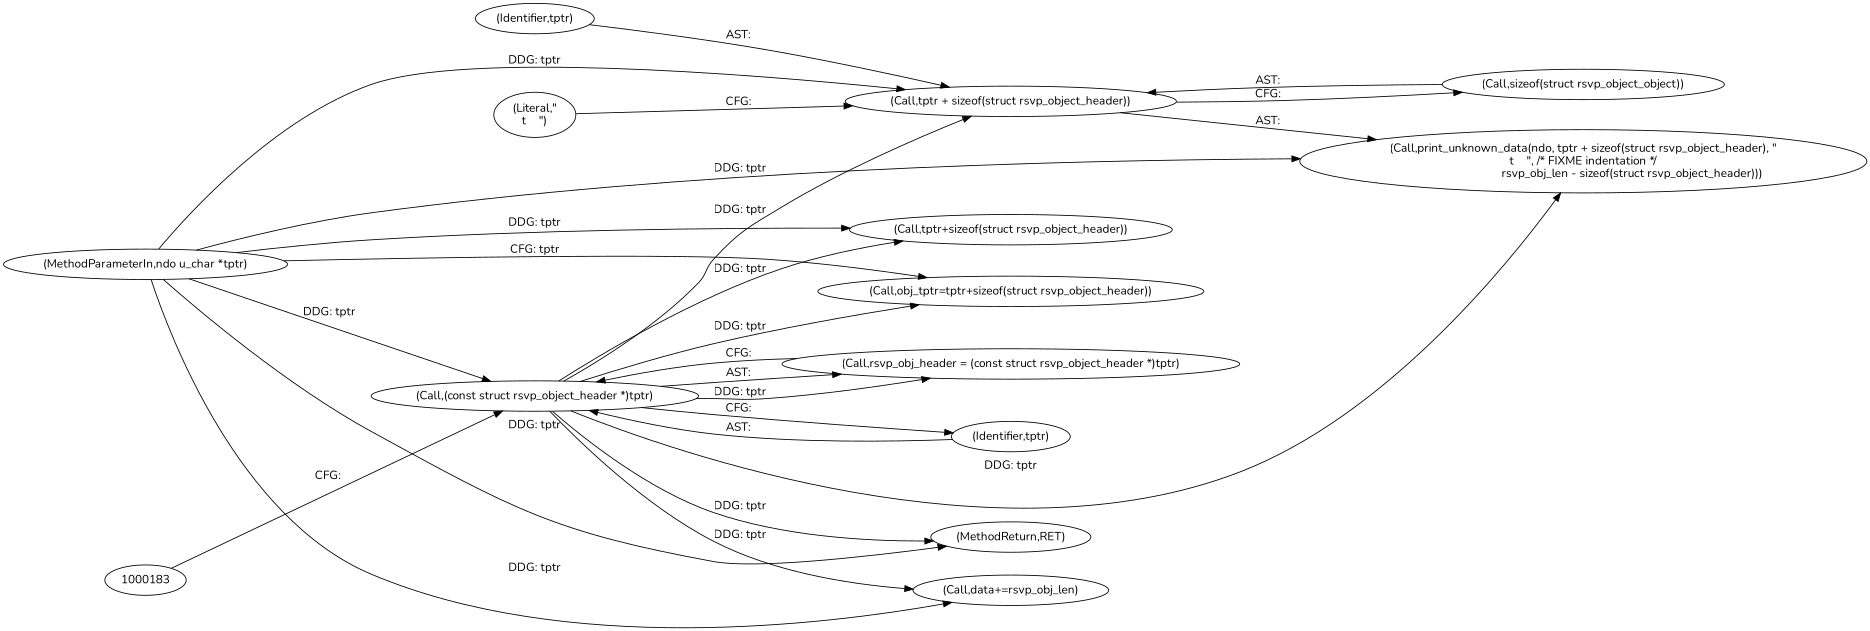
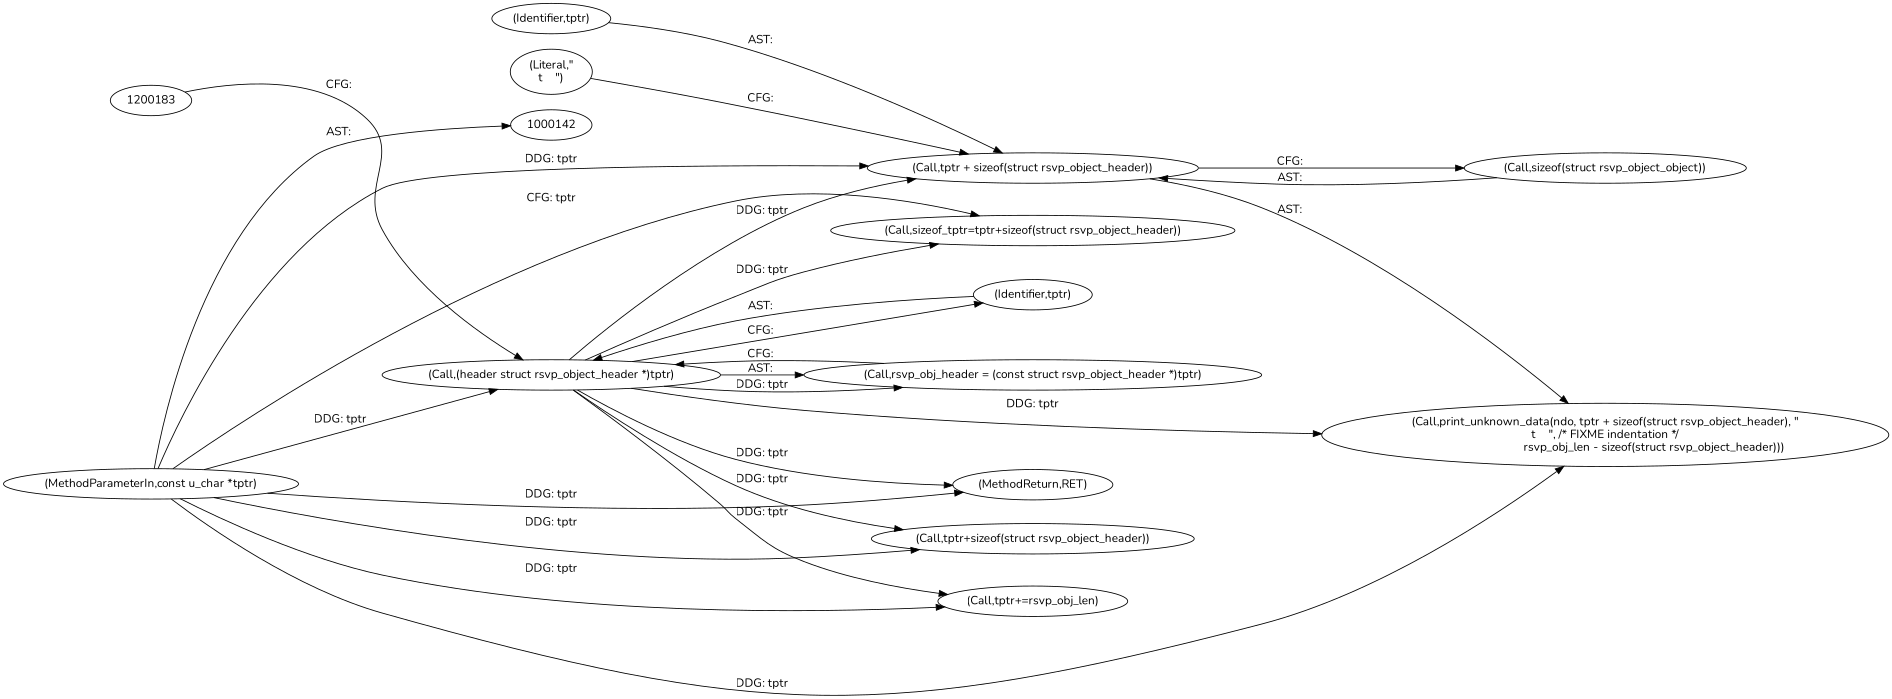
none -> (551, 125)
(146, 264) -> (151, 484)
(1011, 291) -> (1033, 231)
(535, 396) -> (551, 375)
(146, 580) -> (151, 100)
(1011, 590) -> (1033, 601)
